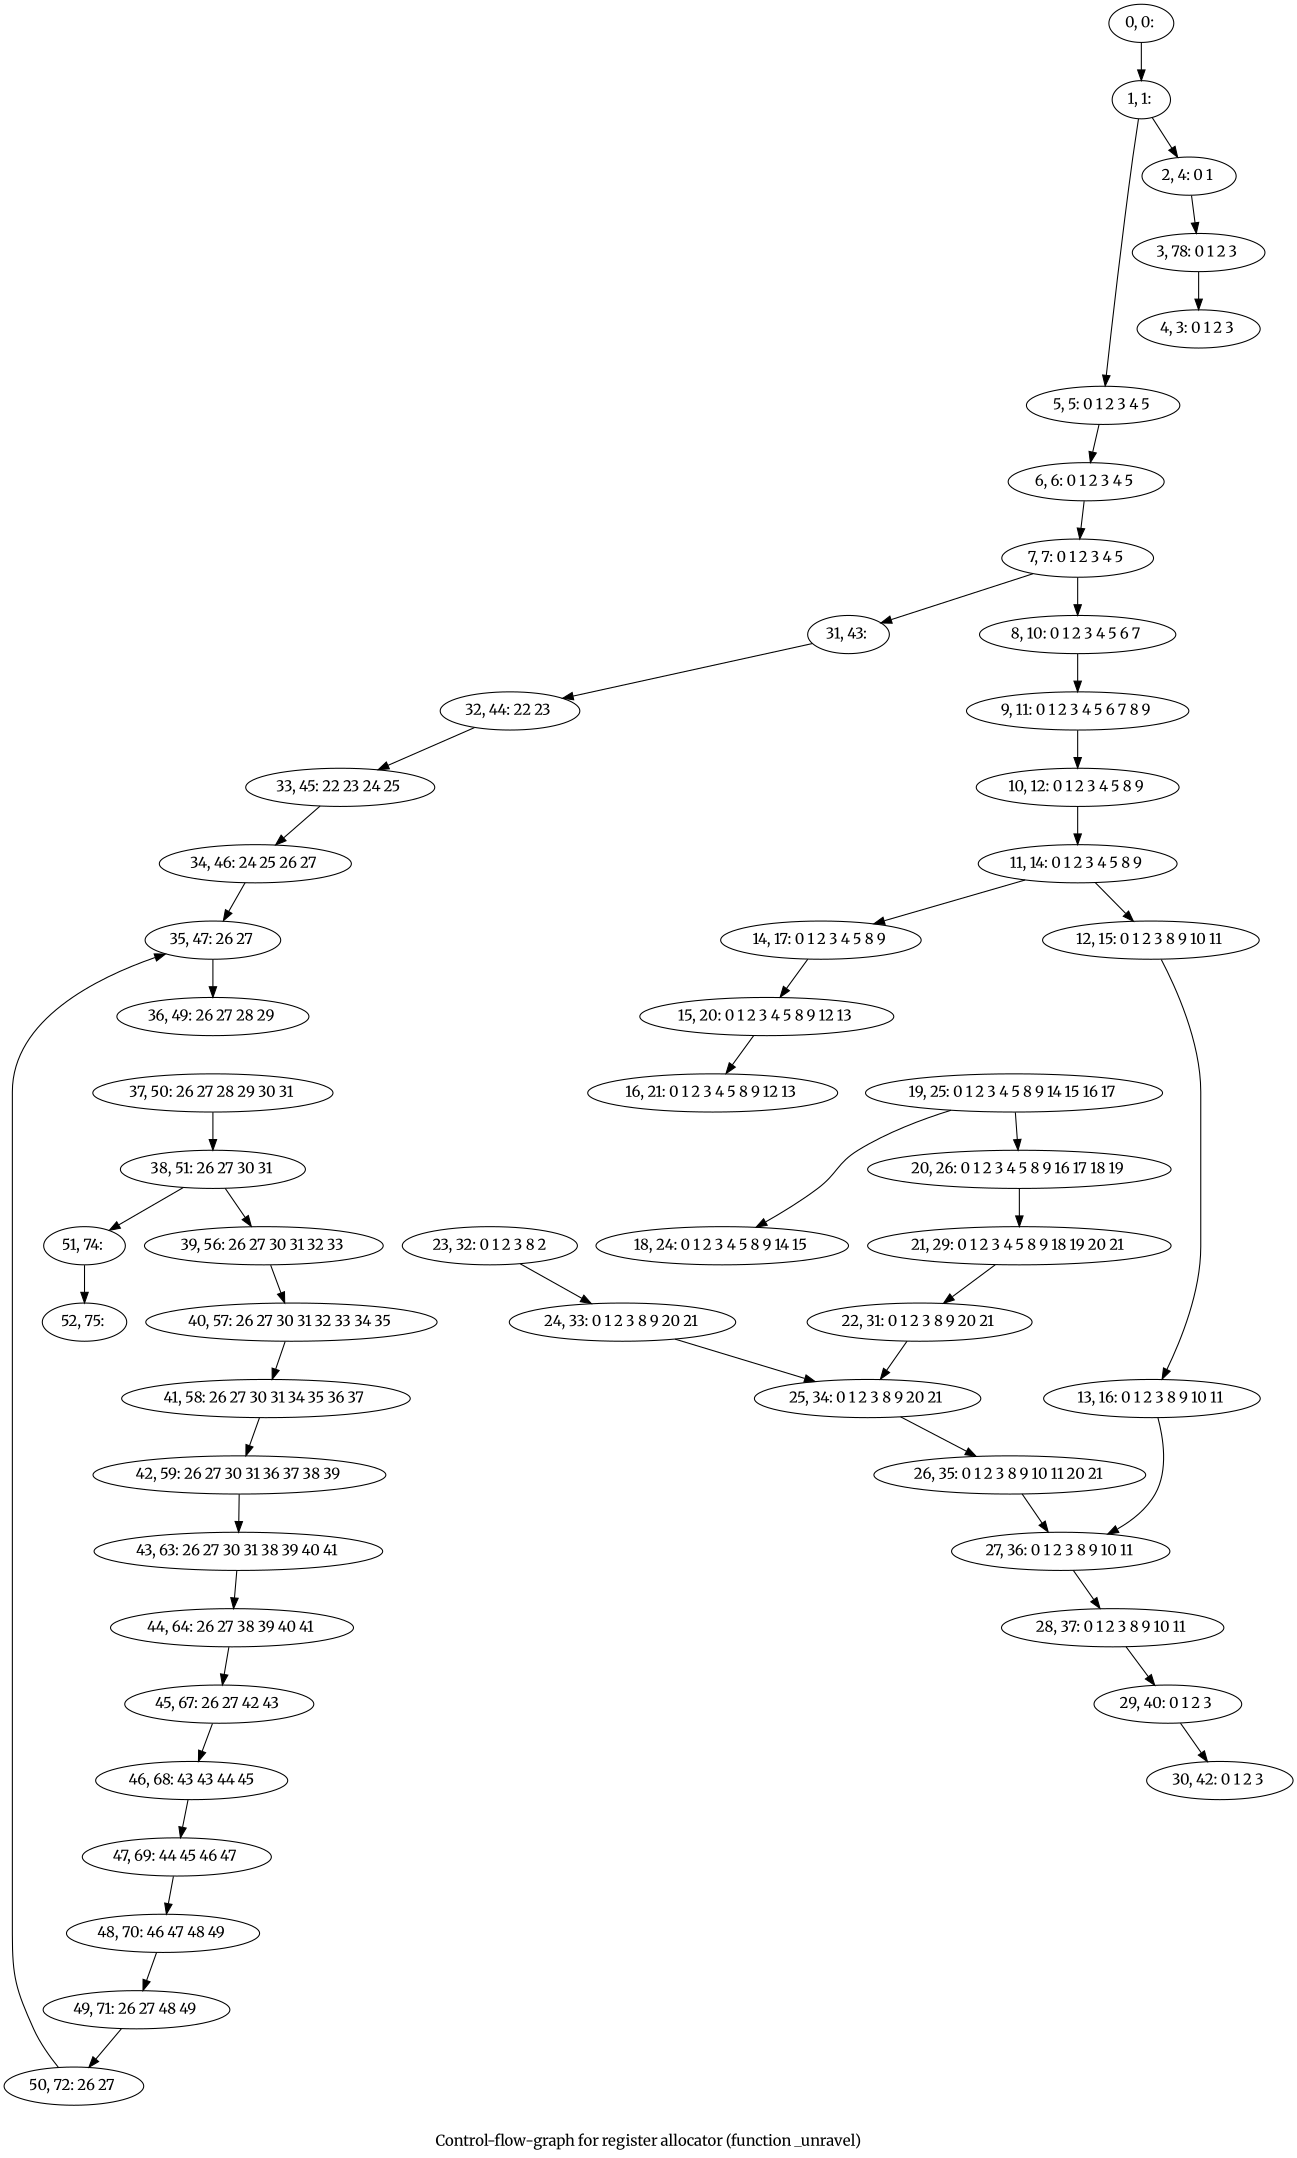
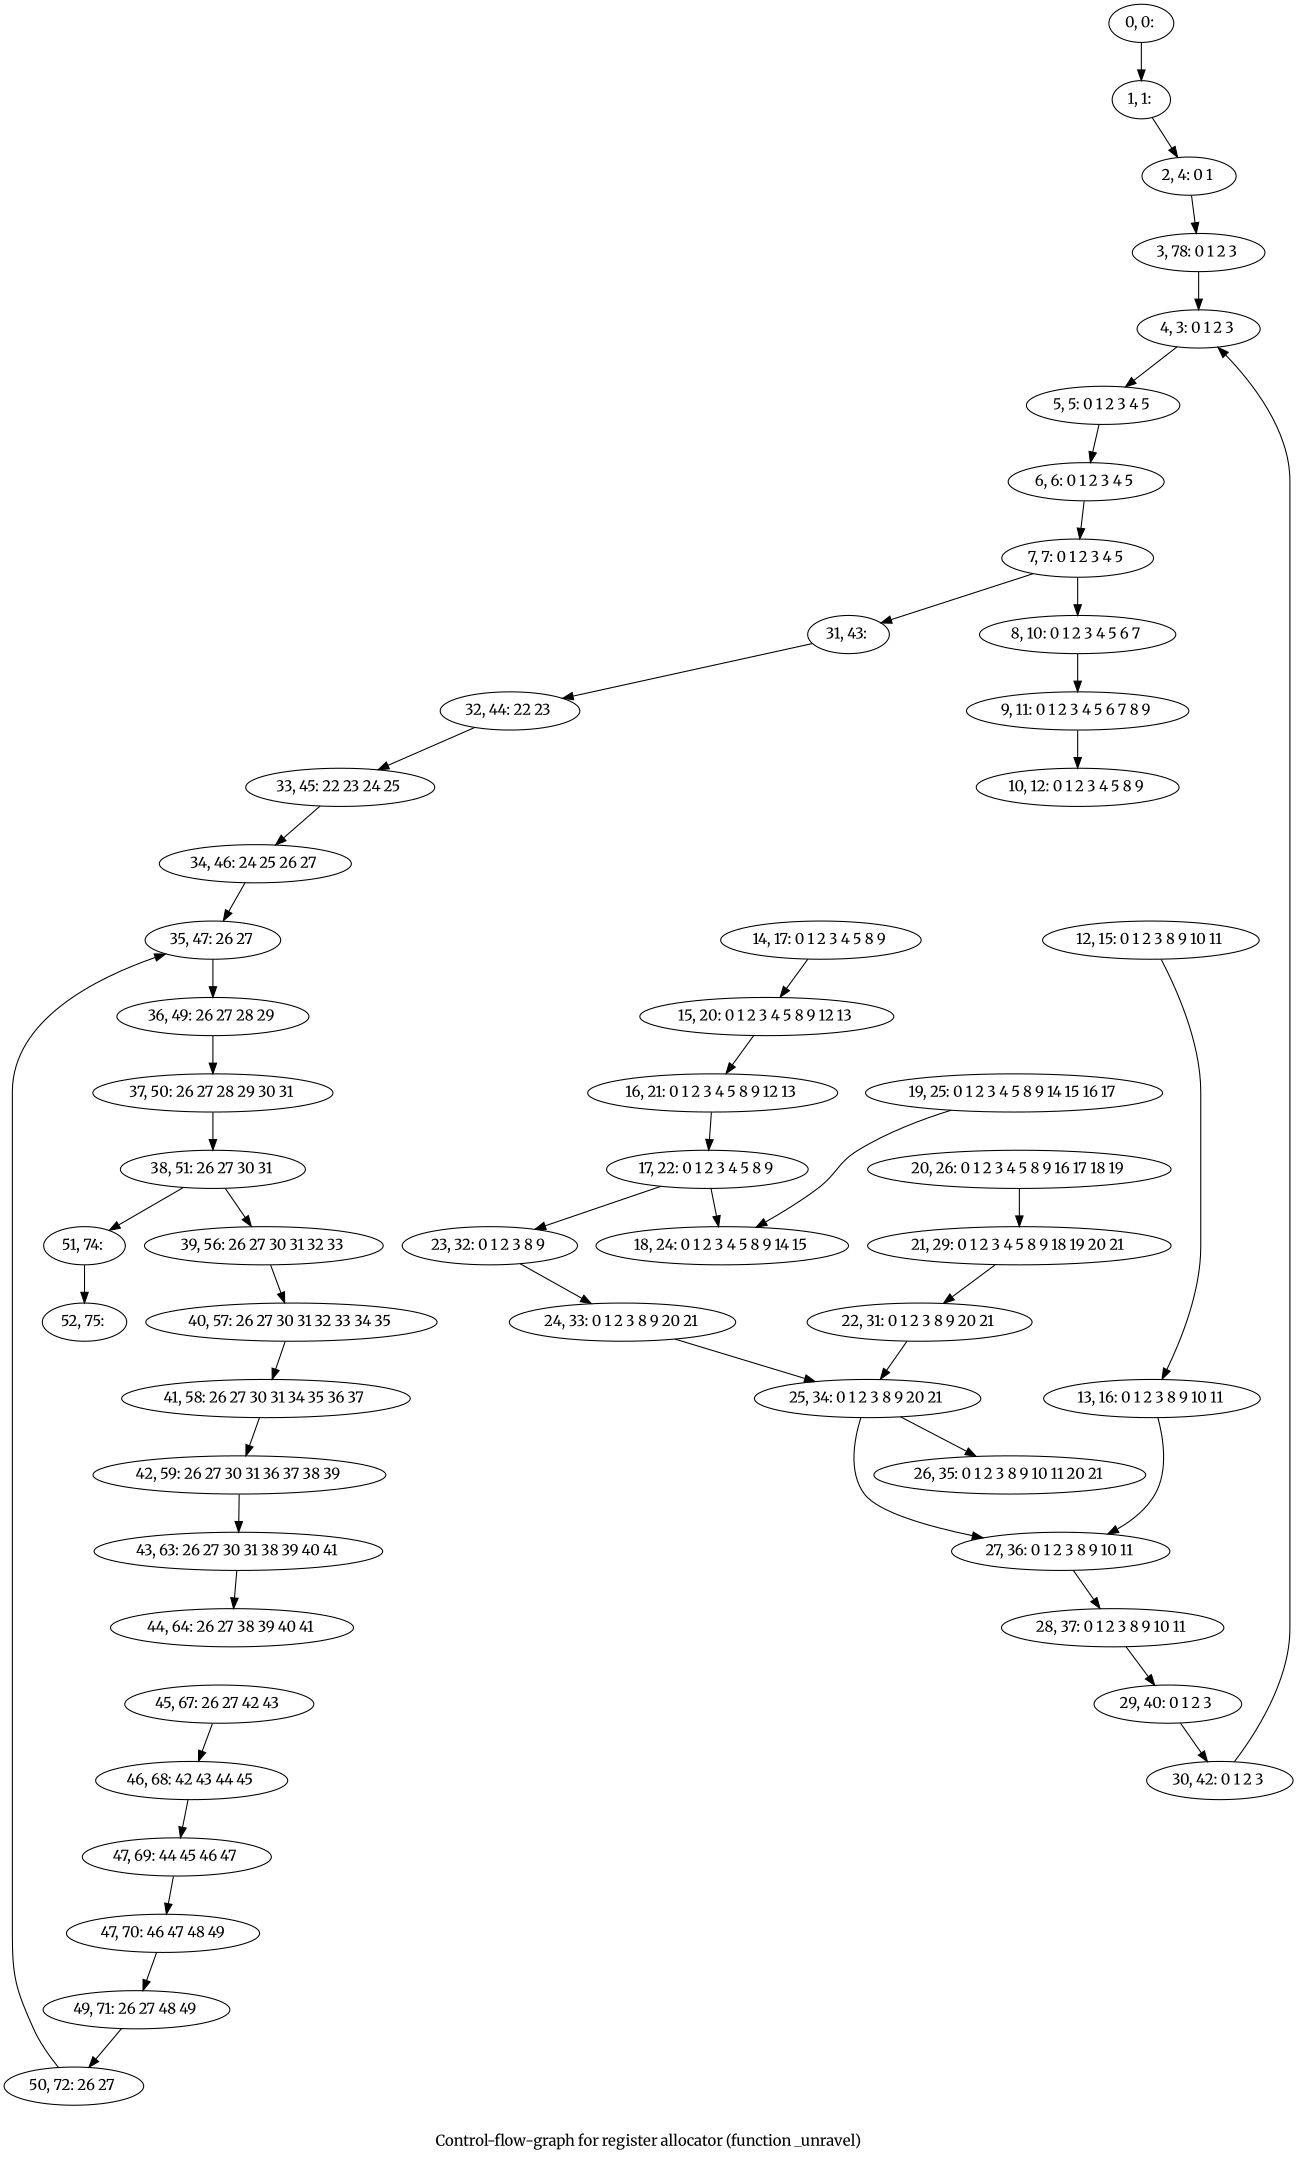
(1121, 247) -> (1155, 364)
(1078, 864) -> none
none -> (213, 1050)
none -> (1290, 1056)
(1016, 1126) -> none
none -> (707, 1169)
(490, 1246) -> (490, 1246)
(1032, 1509) -> (879, 1506)
(227, 1661) -> none
(192, 1781) -> (192, 1781)
(163, 1933) -> (163, 1933)
